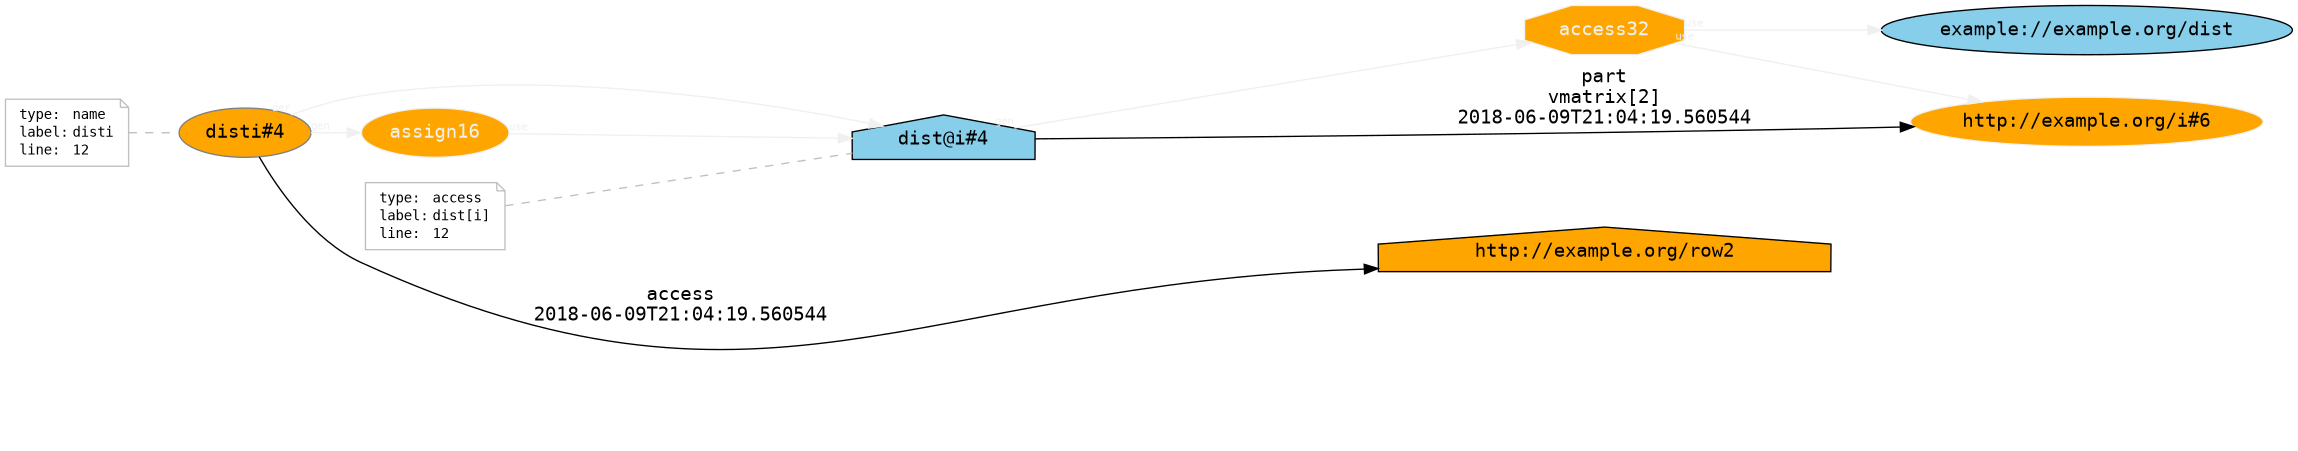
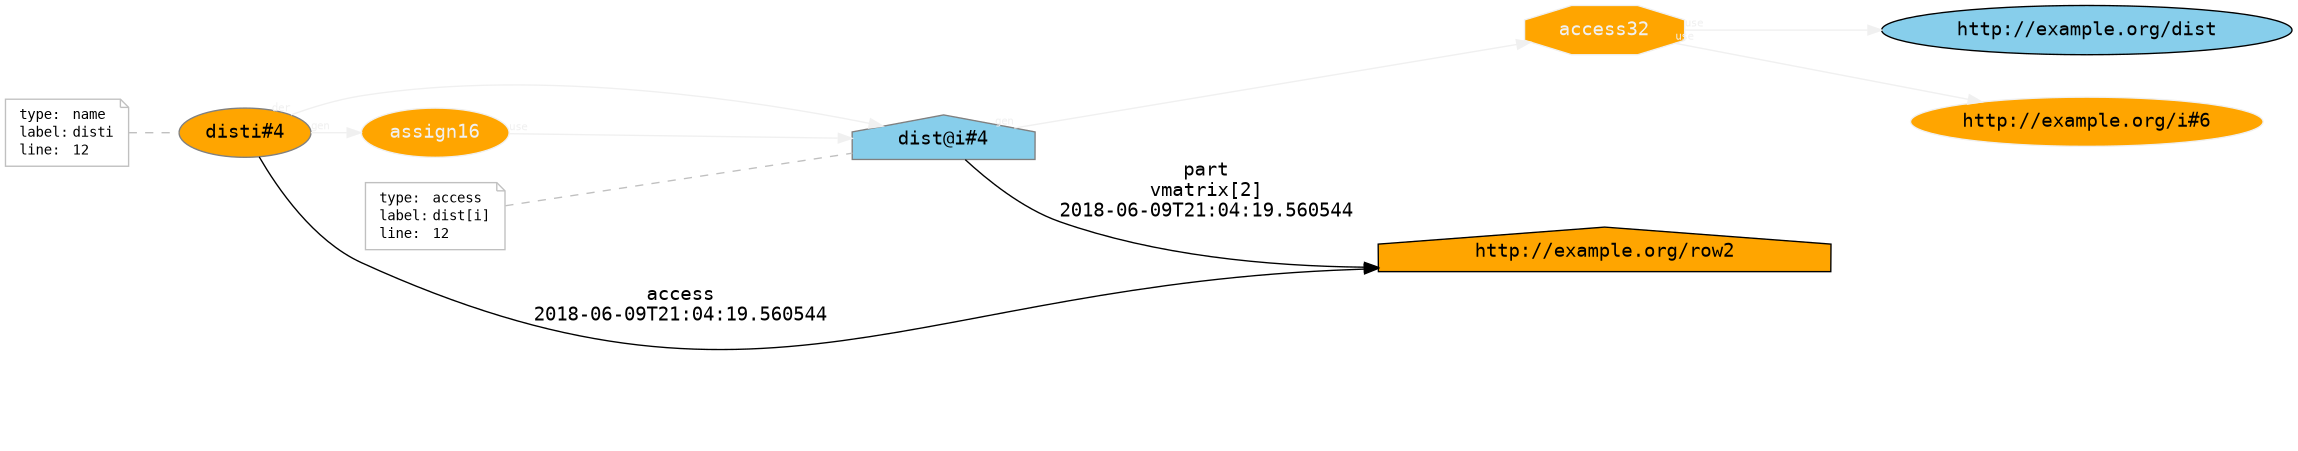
(2087, 30) -> (2087, 30)
(1468, 134) -> (1154, 247)
(944, 140) -> (944, 140)
